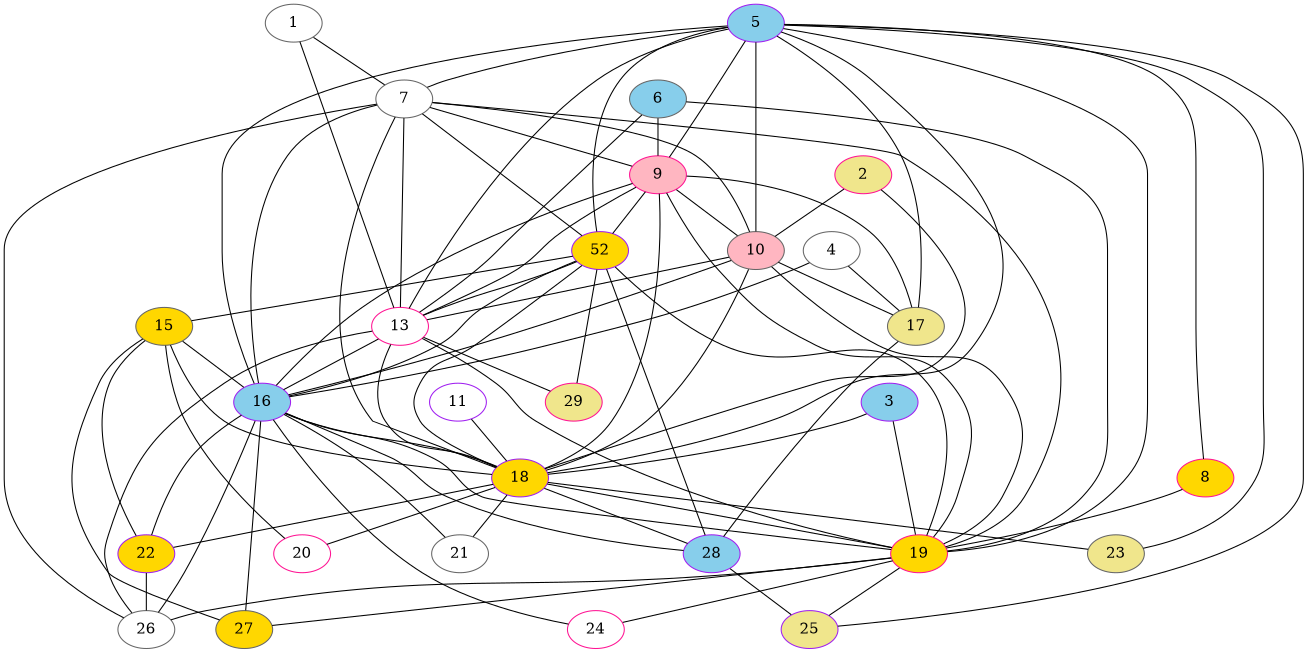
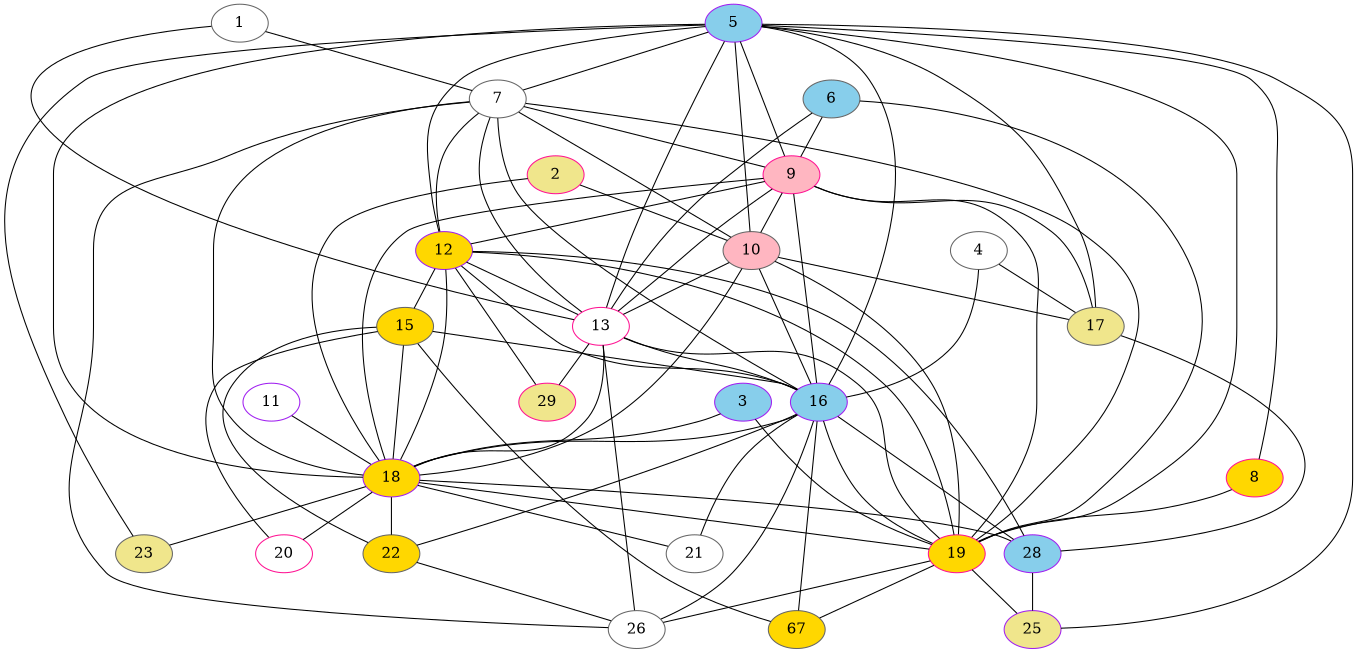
(600, 251) -> (444, 251)
(146, 554) -> (391, 554)
(244, 630) -> (797, 630)
(596, 630) -> none
